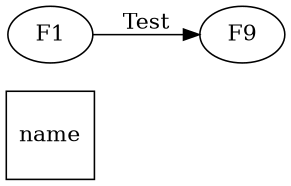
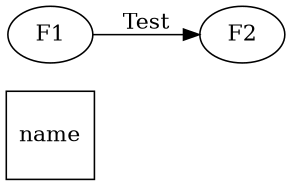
(242, 35) -> (242, 35)
